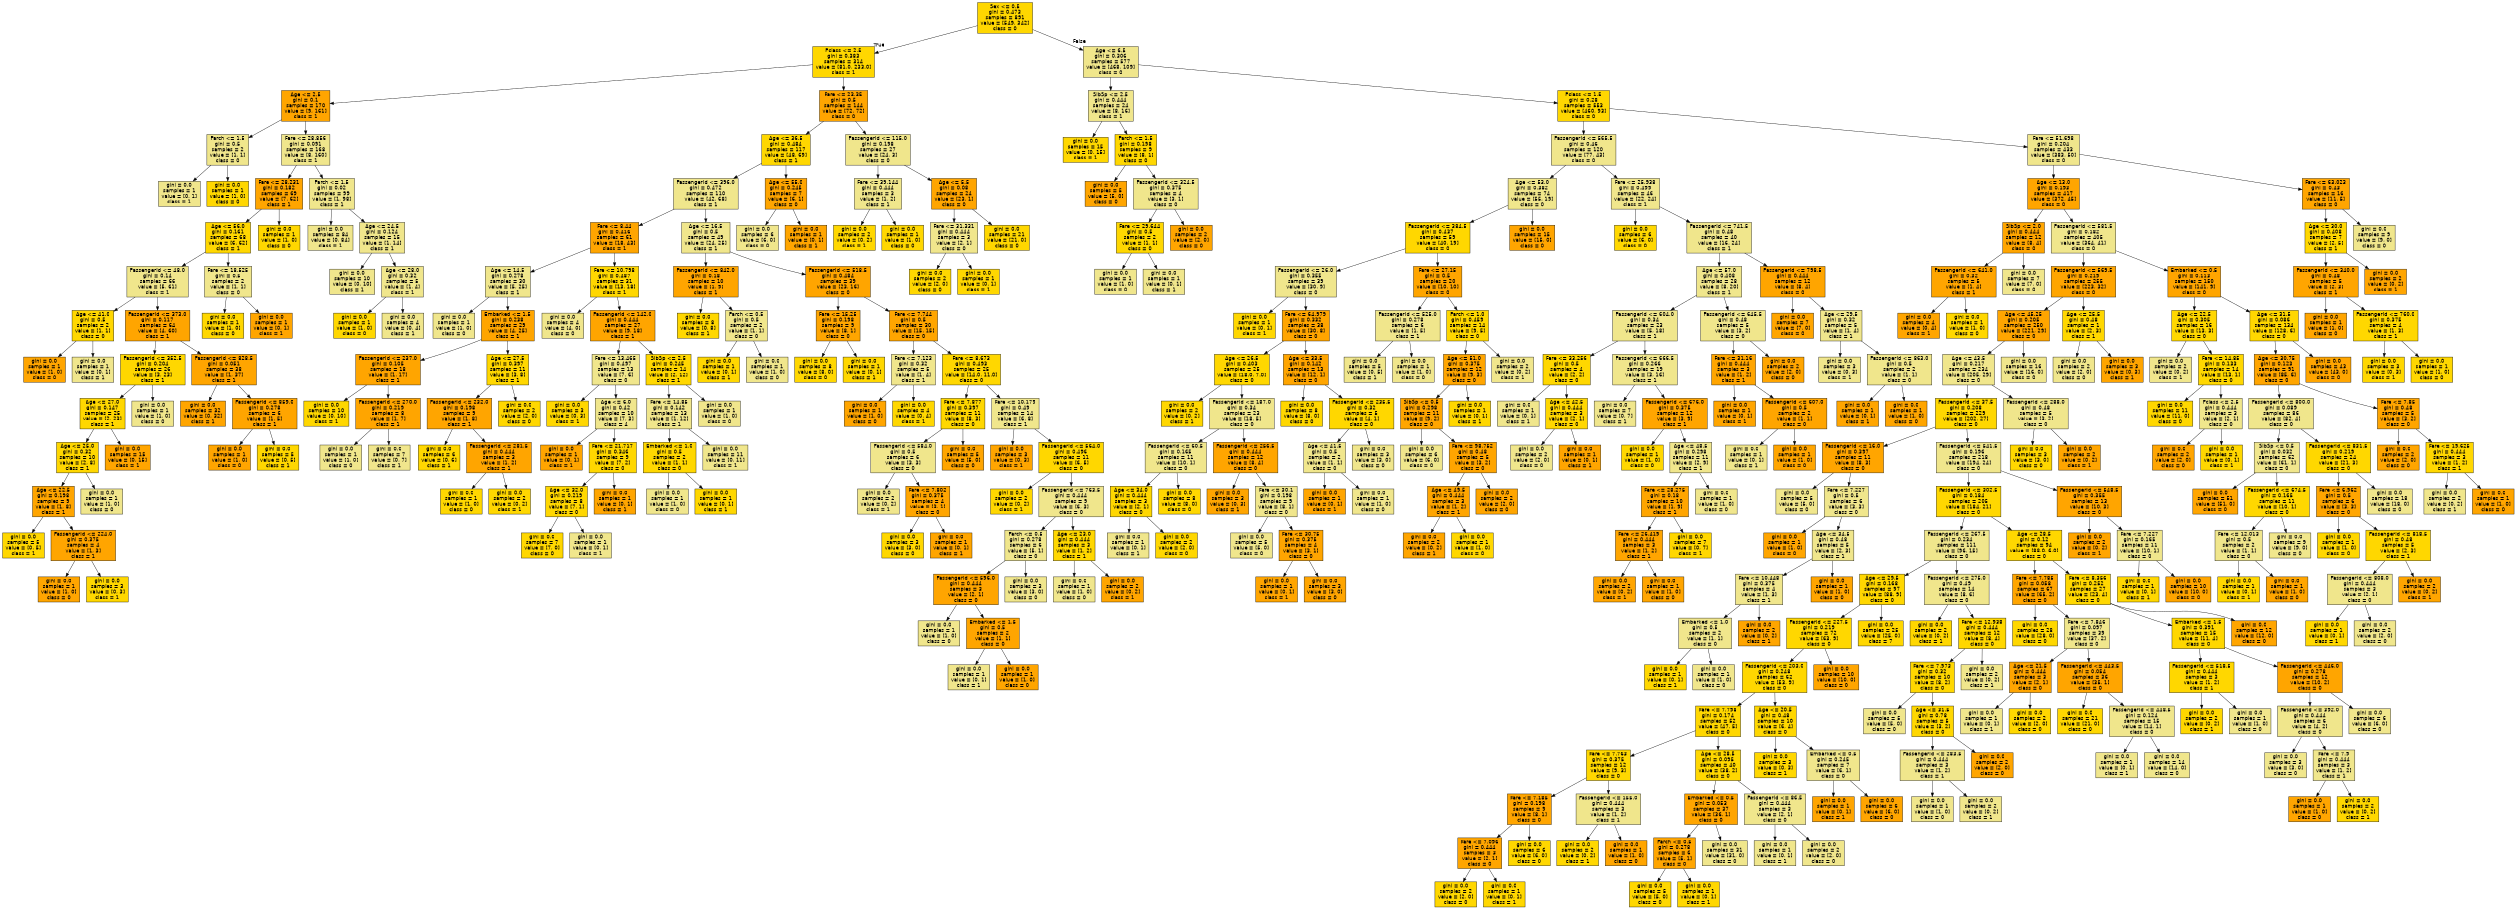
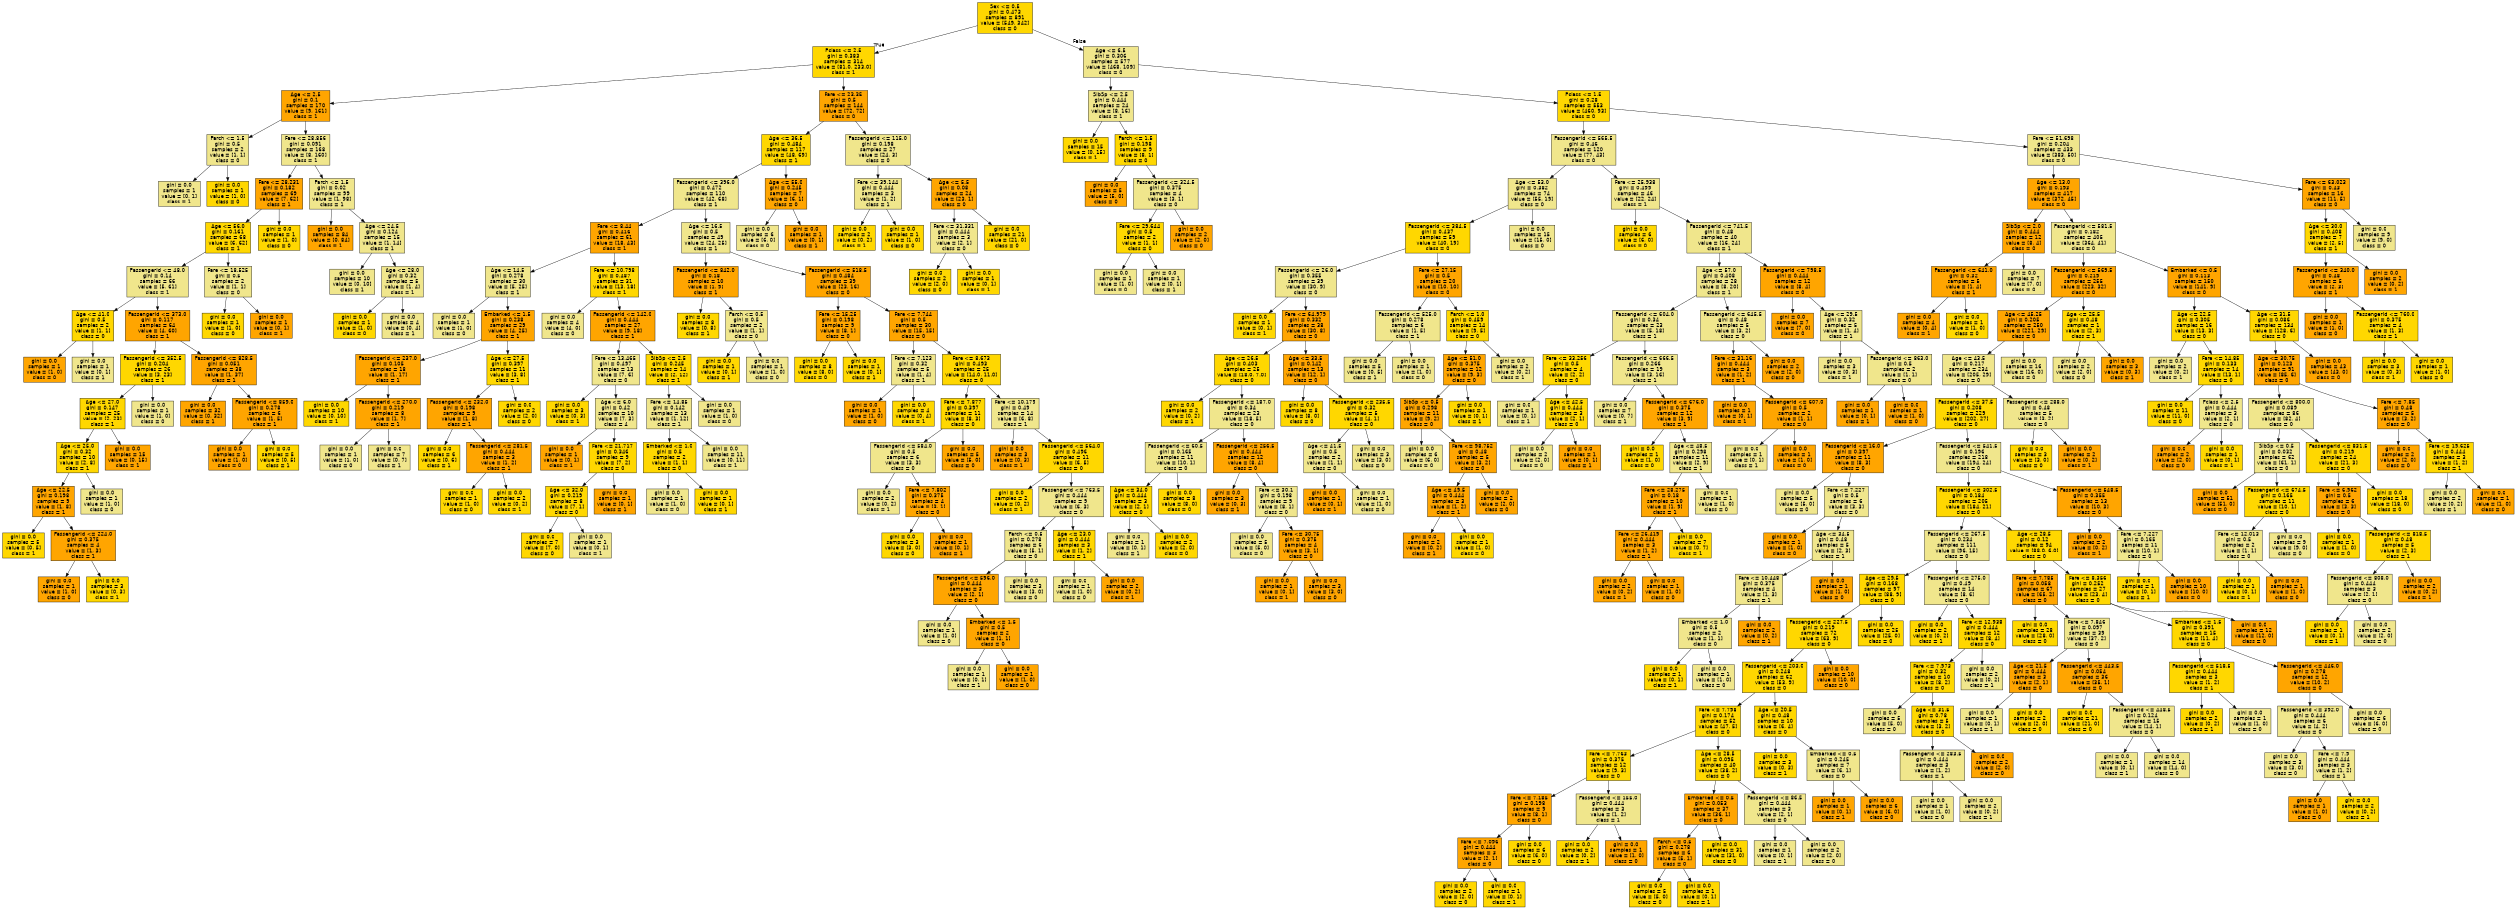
(330, 238) -> (330, 238)
(1532, 238) -> (1532, 238)
(2390, 502) -> (2390, 502)
(1881, 633) -> (1881, 633)
(1725, 853) -> (1725, 853)
